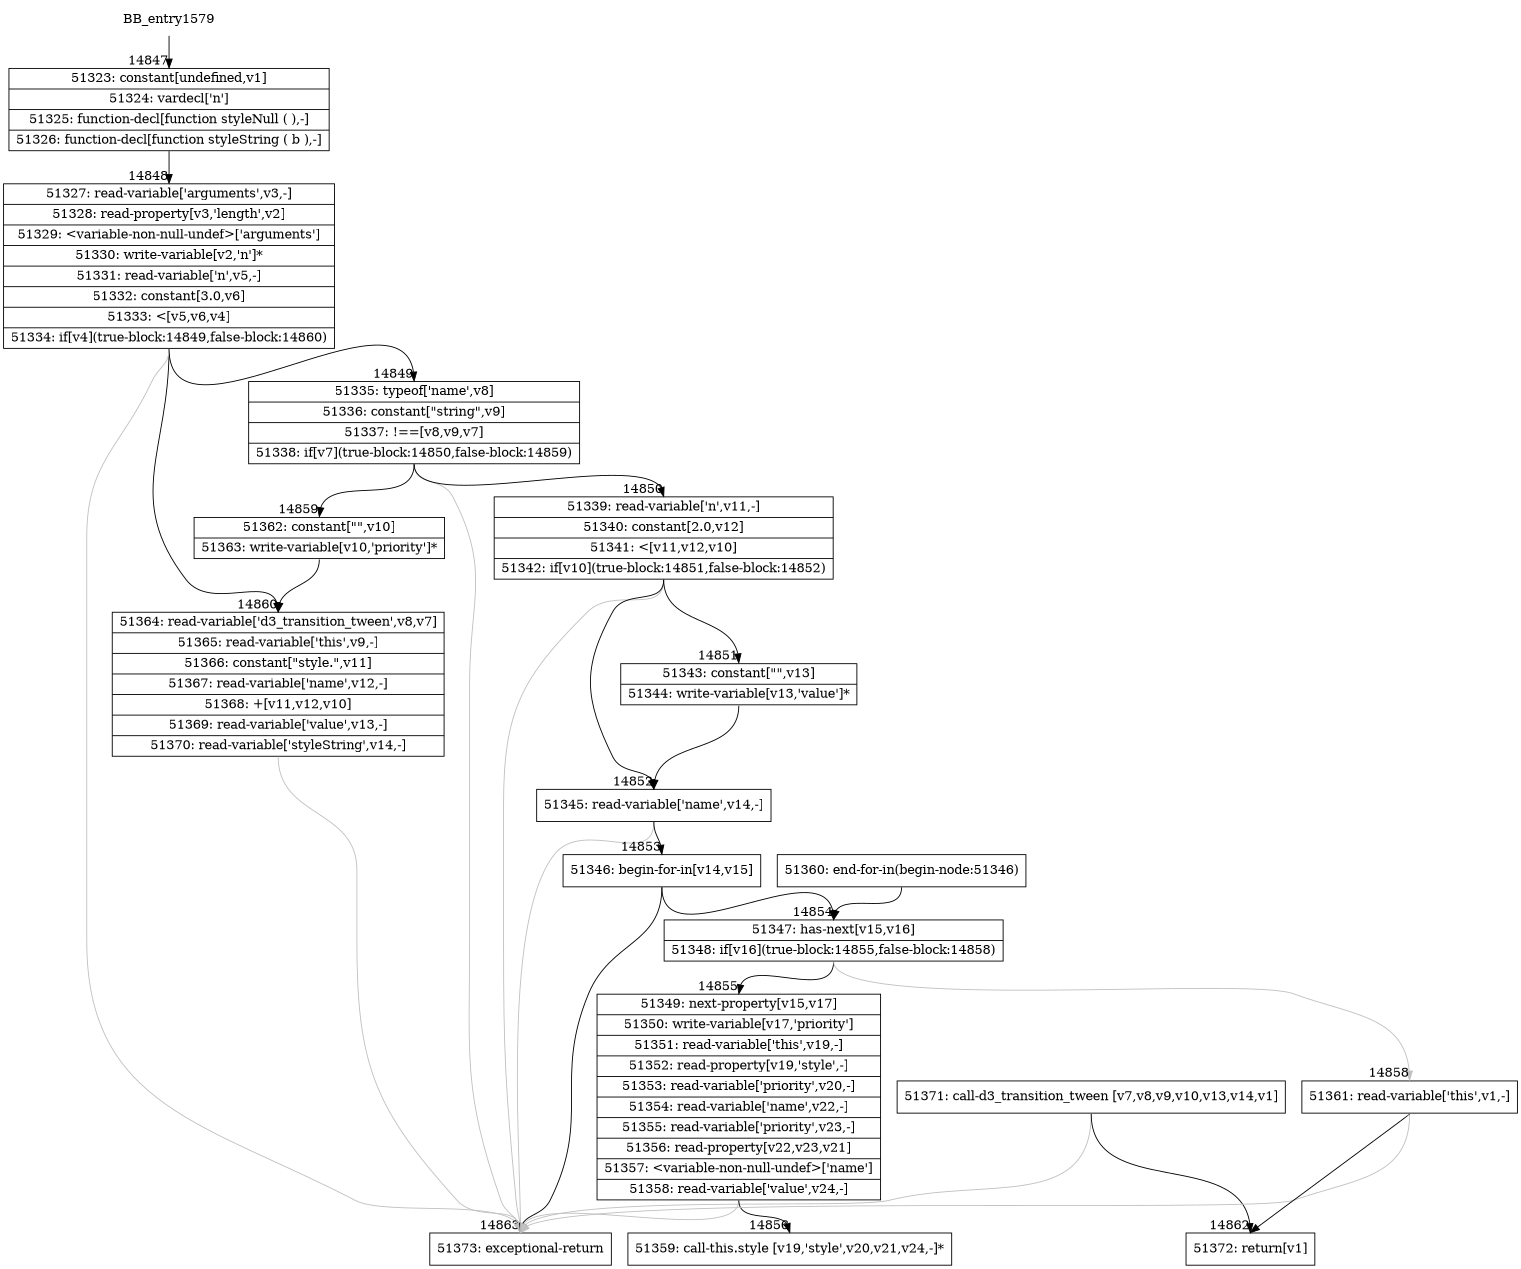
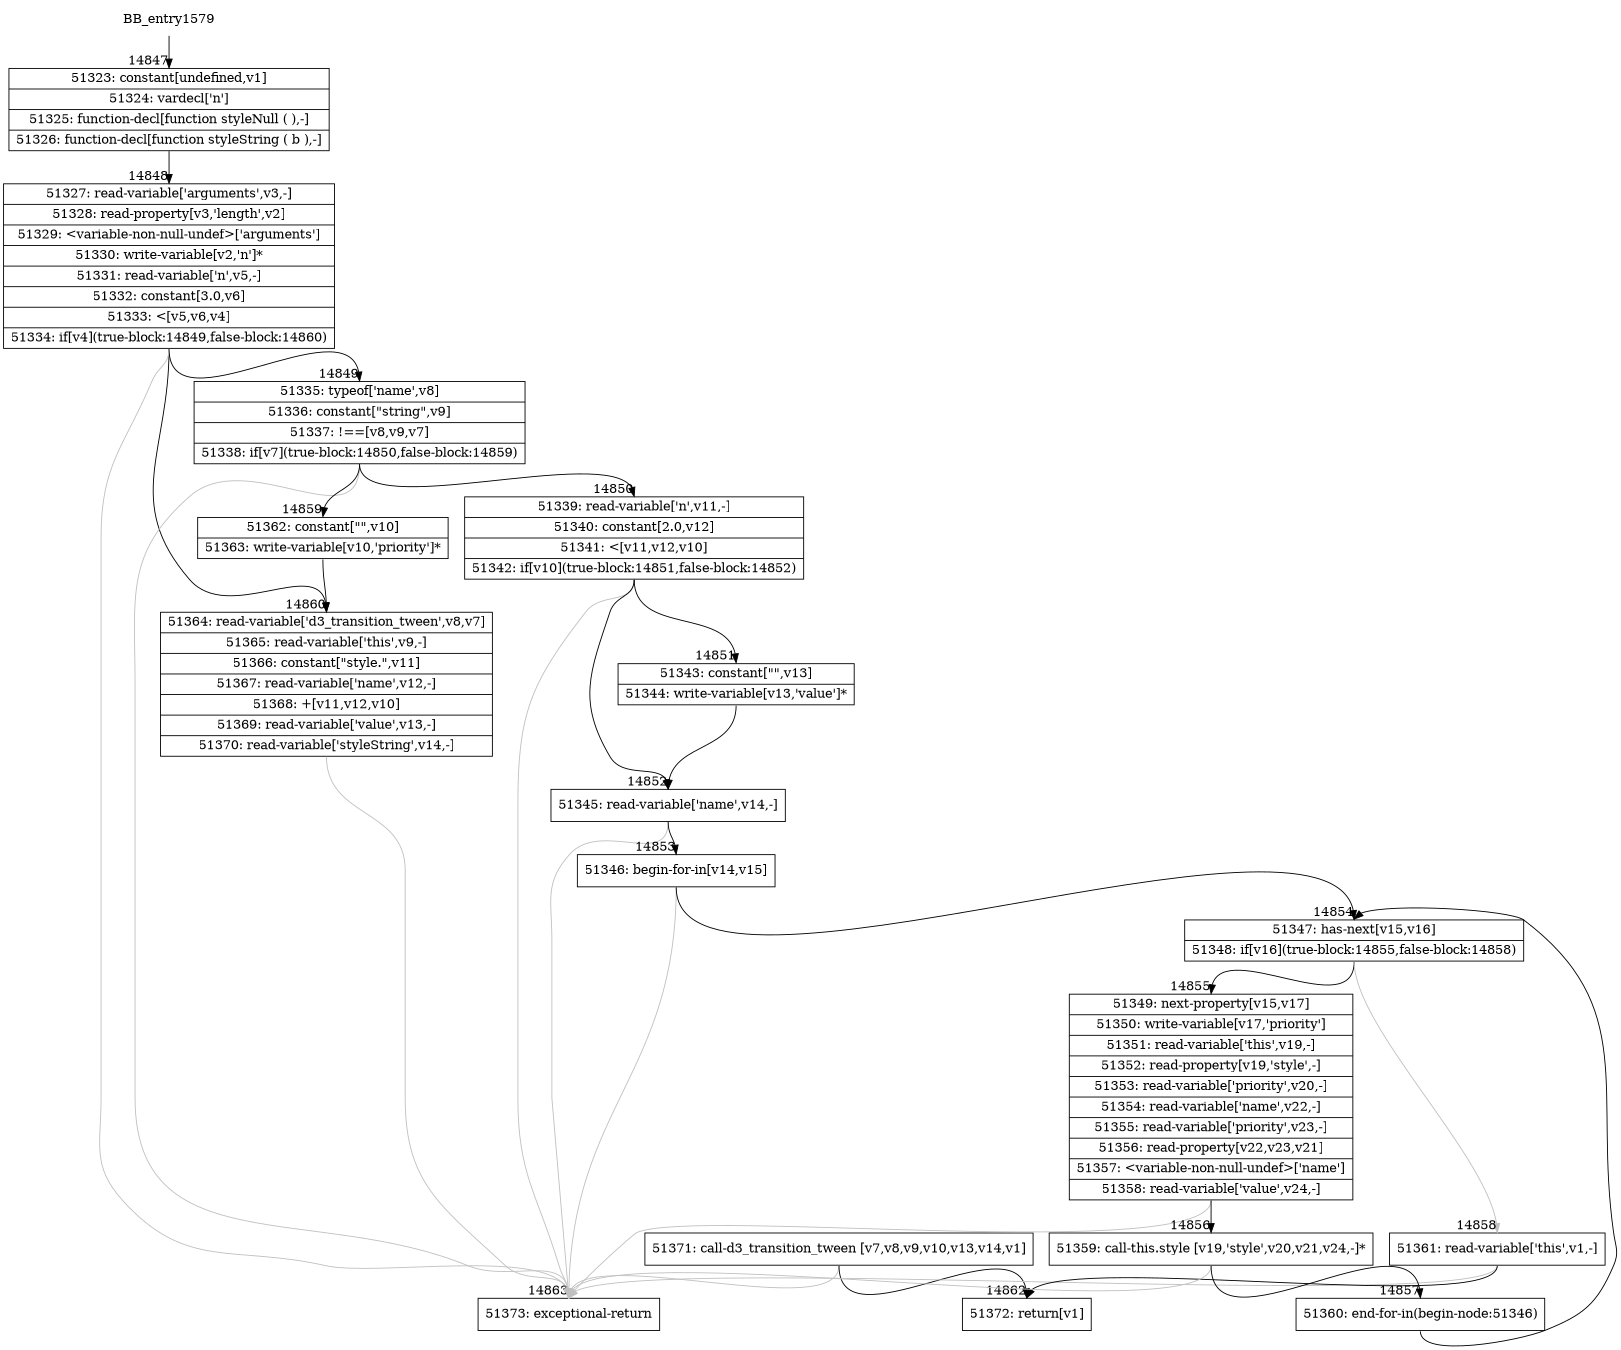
(574, 1049) -> (624, 1089)
none -> (1329, 1278)
none -> (975, 1286)
